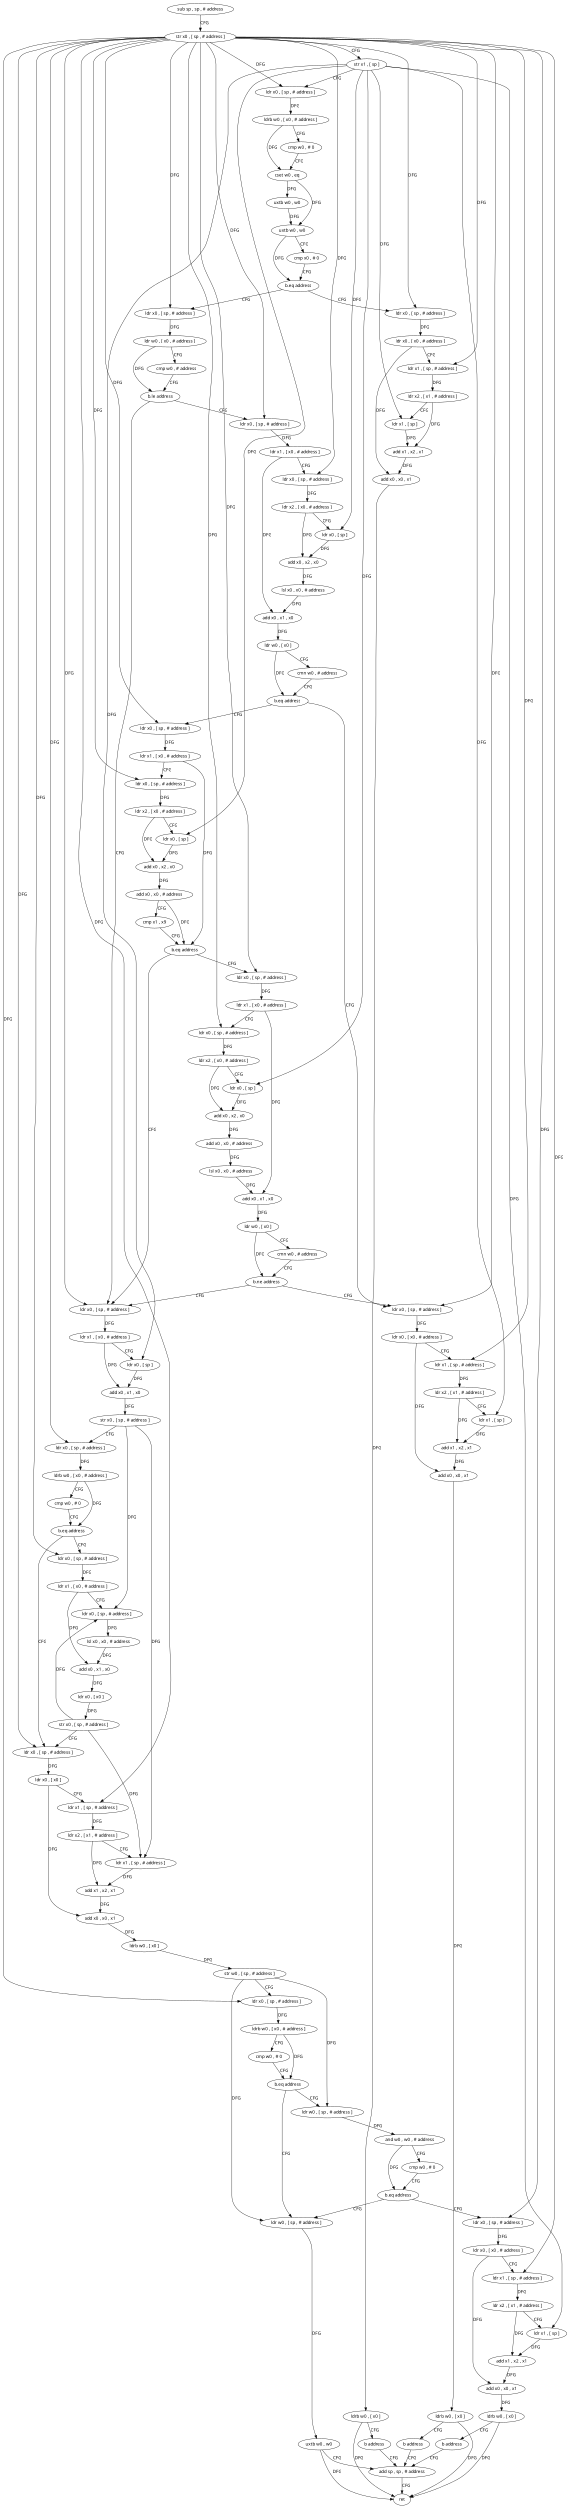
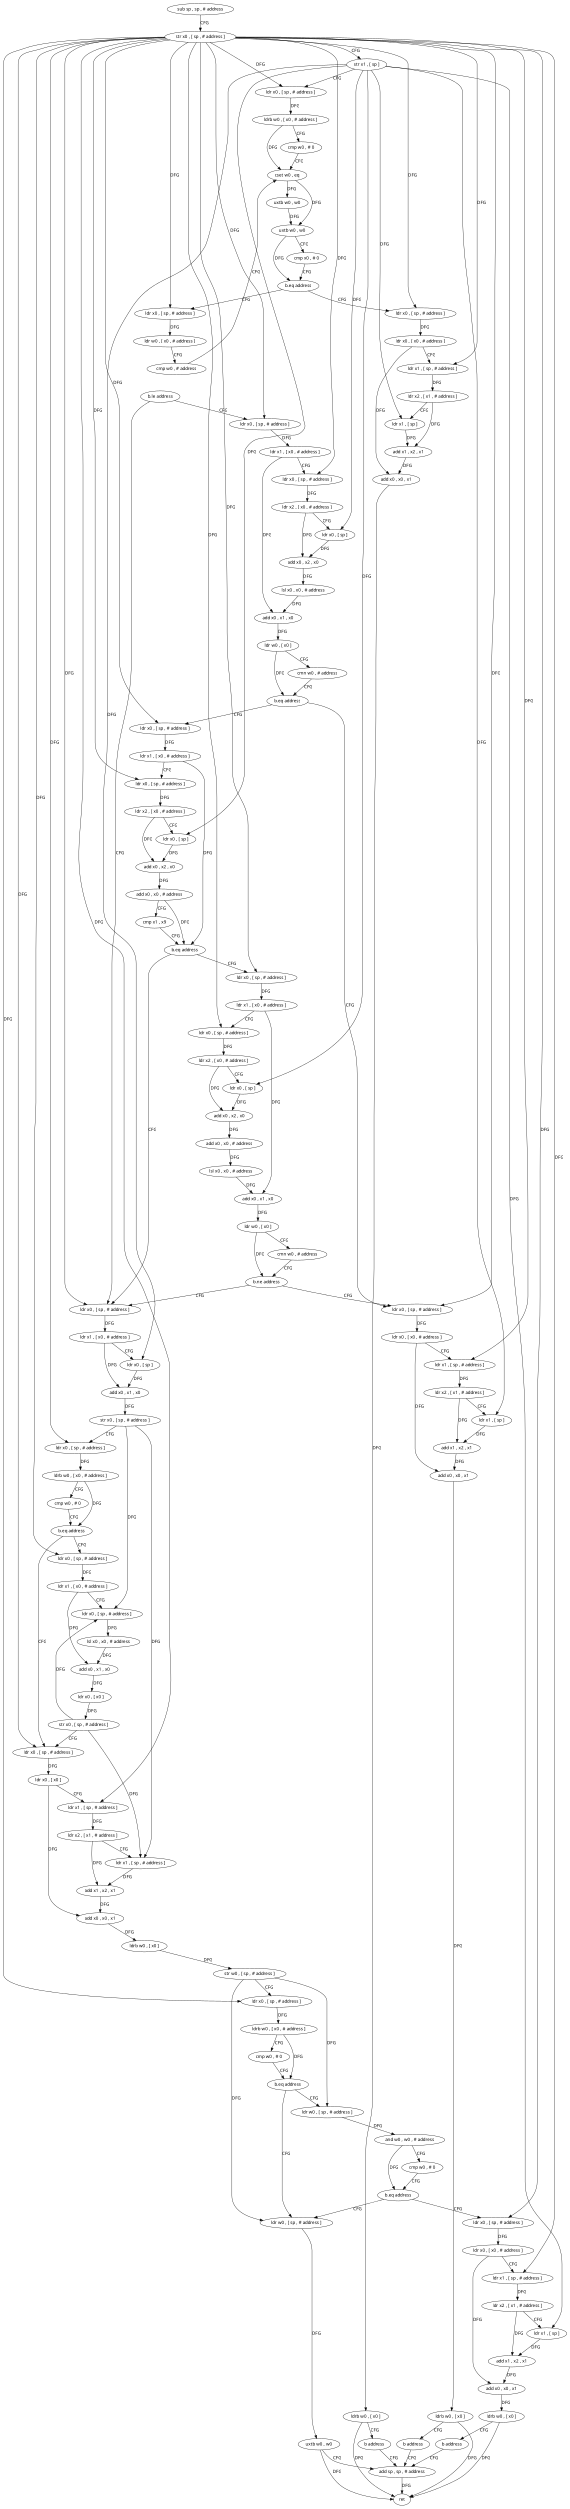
(134, 366) -> none
(169, 381) -> (247, 286)
(406, 2486) -> (406, 2486)
